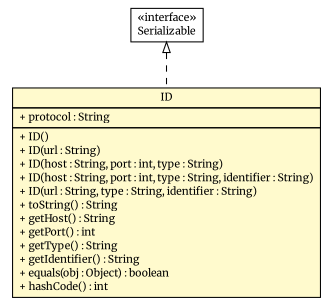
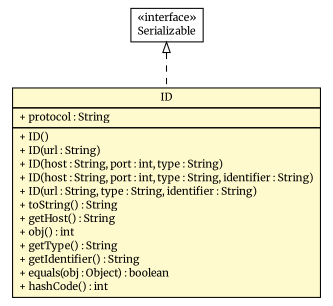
(58, 232) -> (47, 232)
